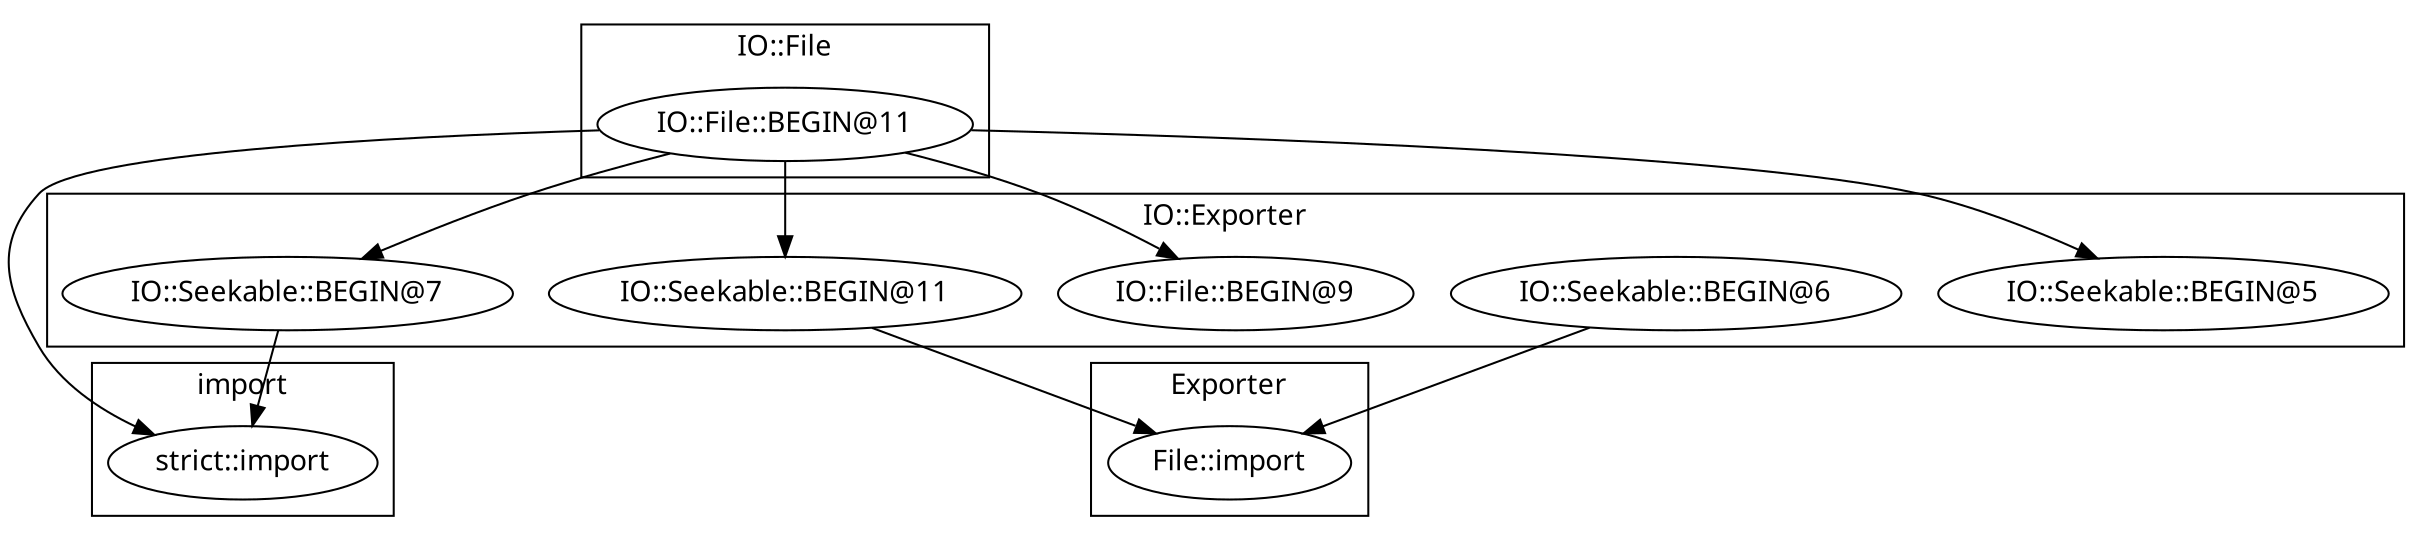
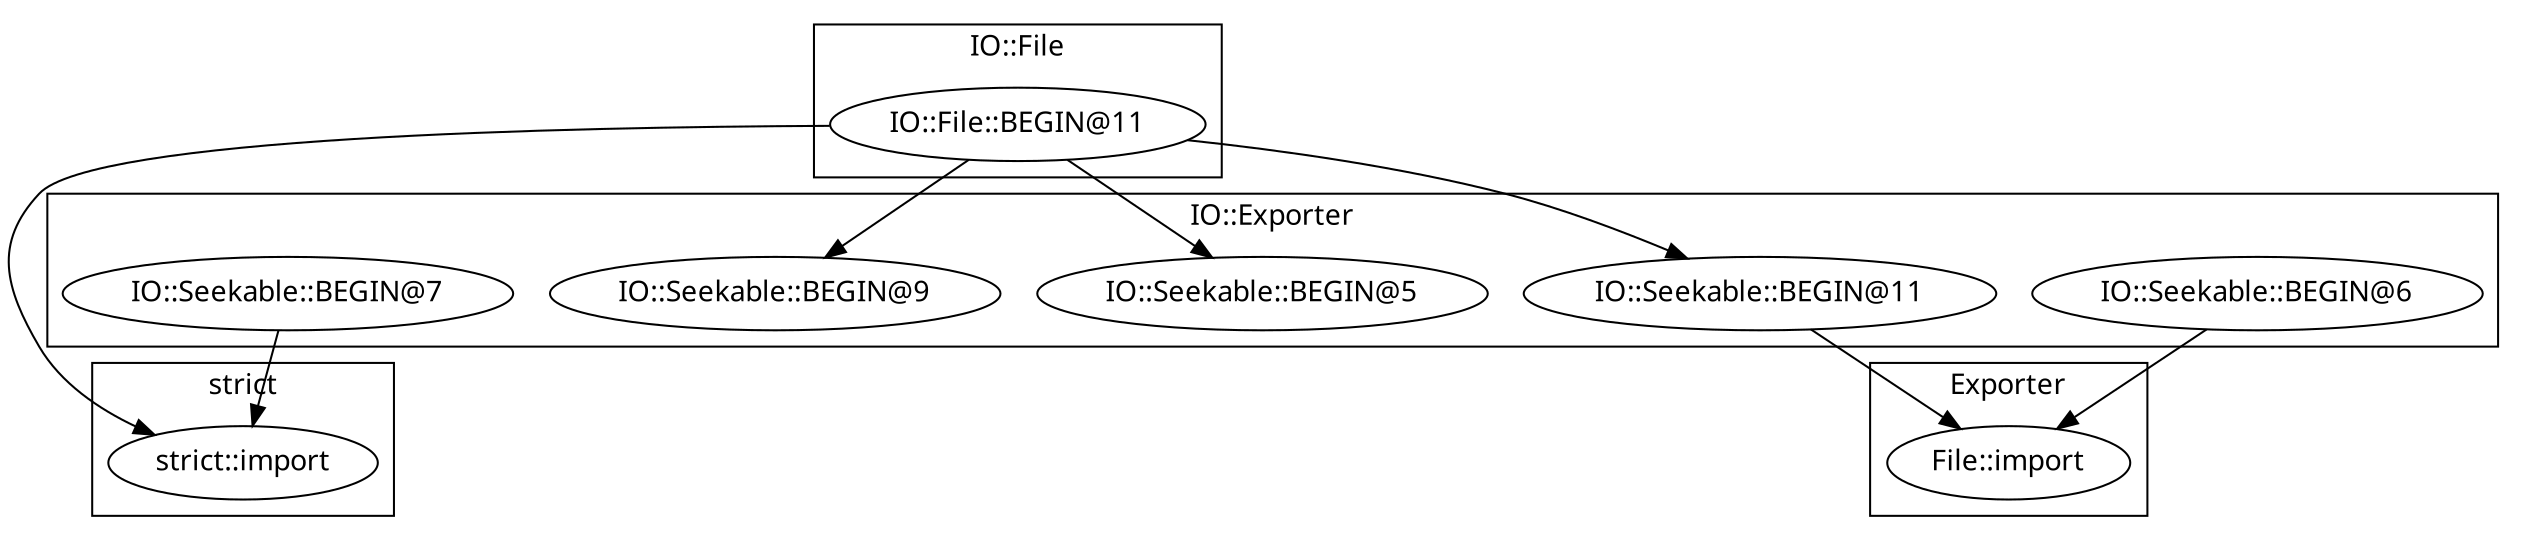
(495, 206) -> none
(1236, 294) -> (775, 294)
(243, 386) -> (243, 386)
